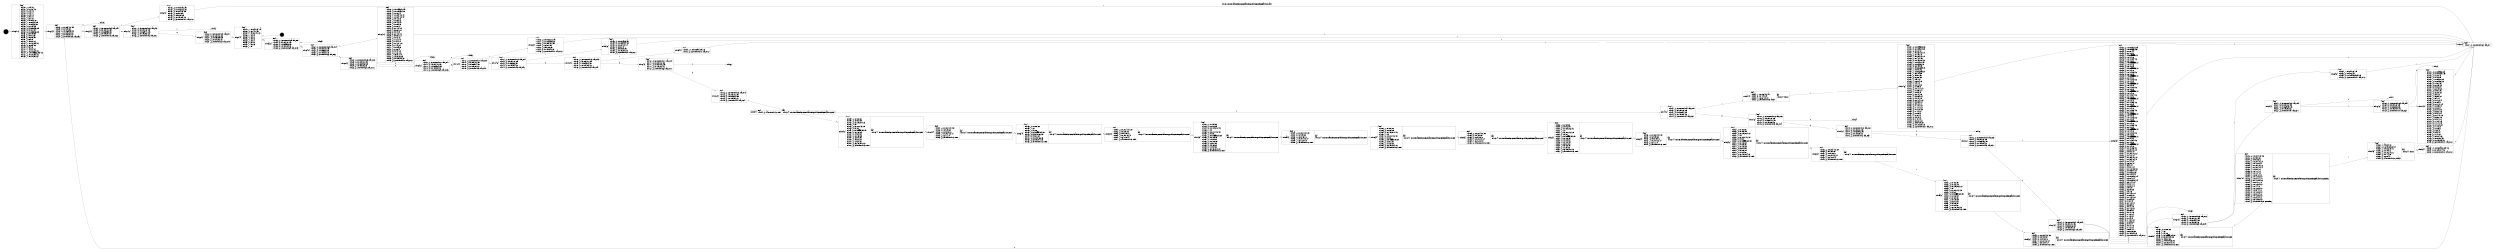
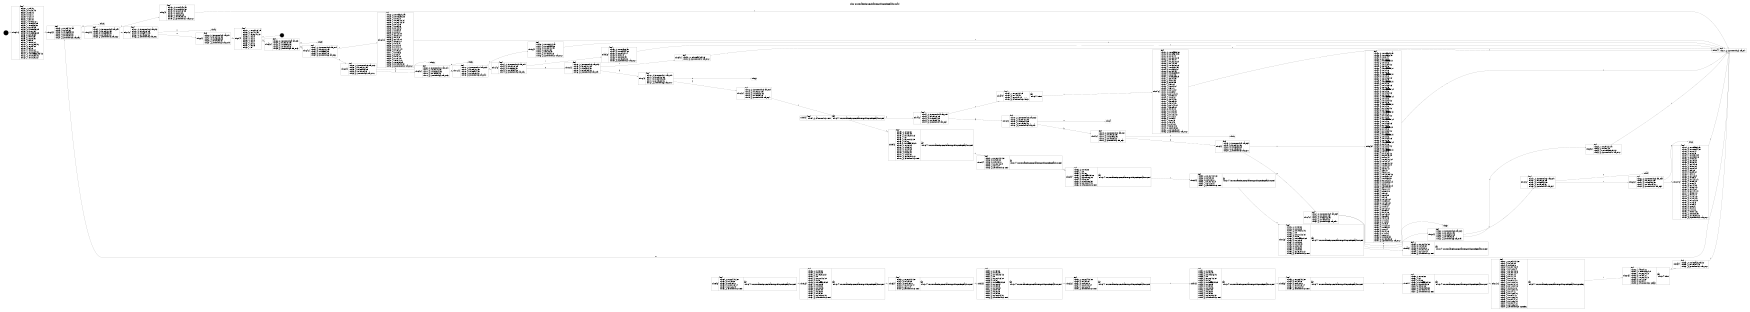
(1413, 138) -> none
